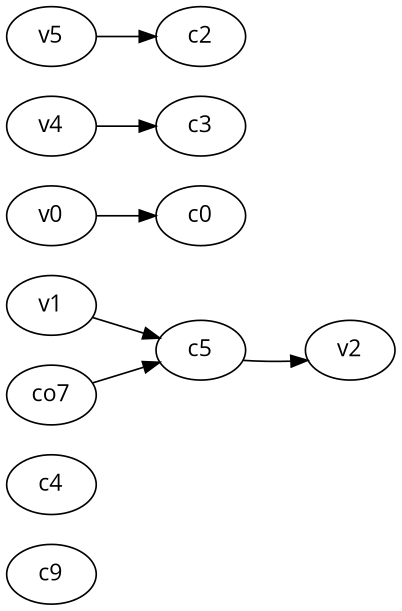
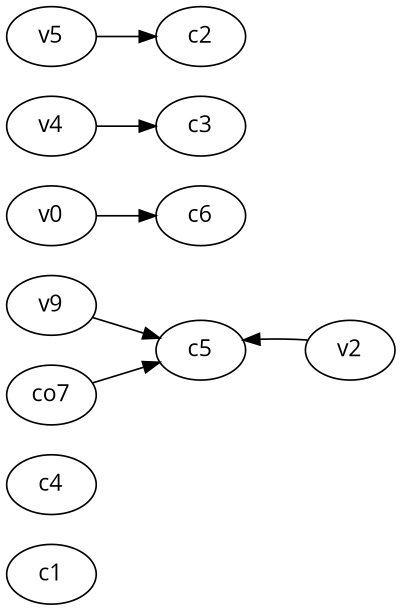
(201, 216) -> (201, 216)
(51, 305) -> (51, 305)
(267, 361) -> (284, 339)
(51, 574) -> (51, 574)
